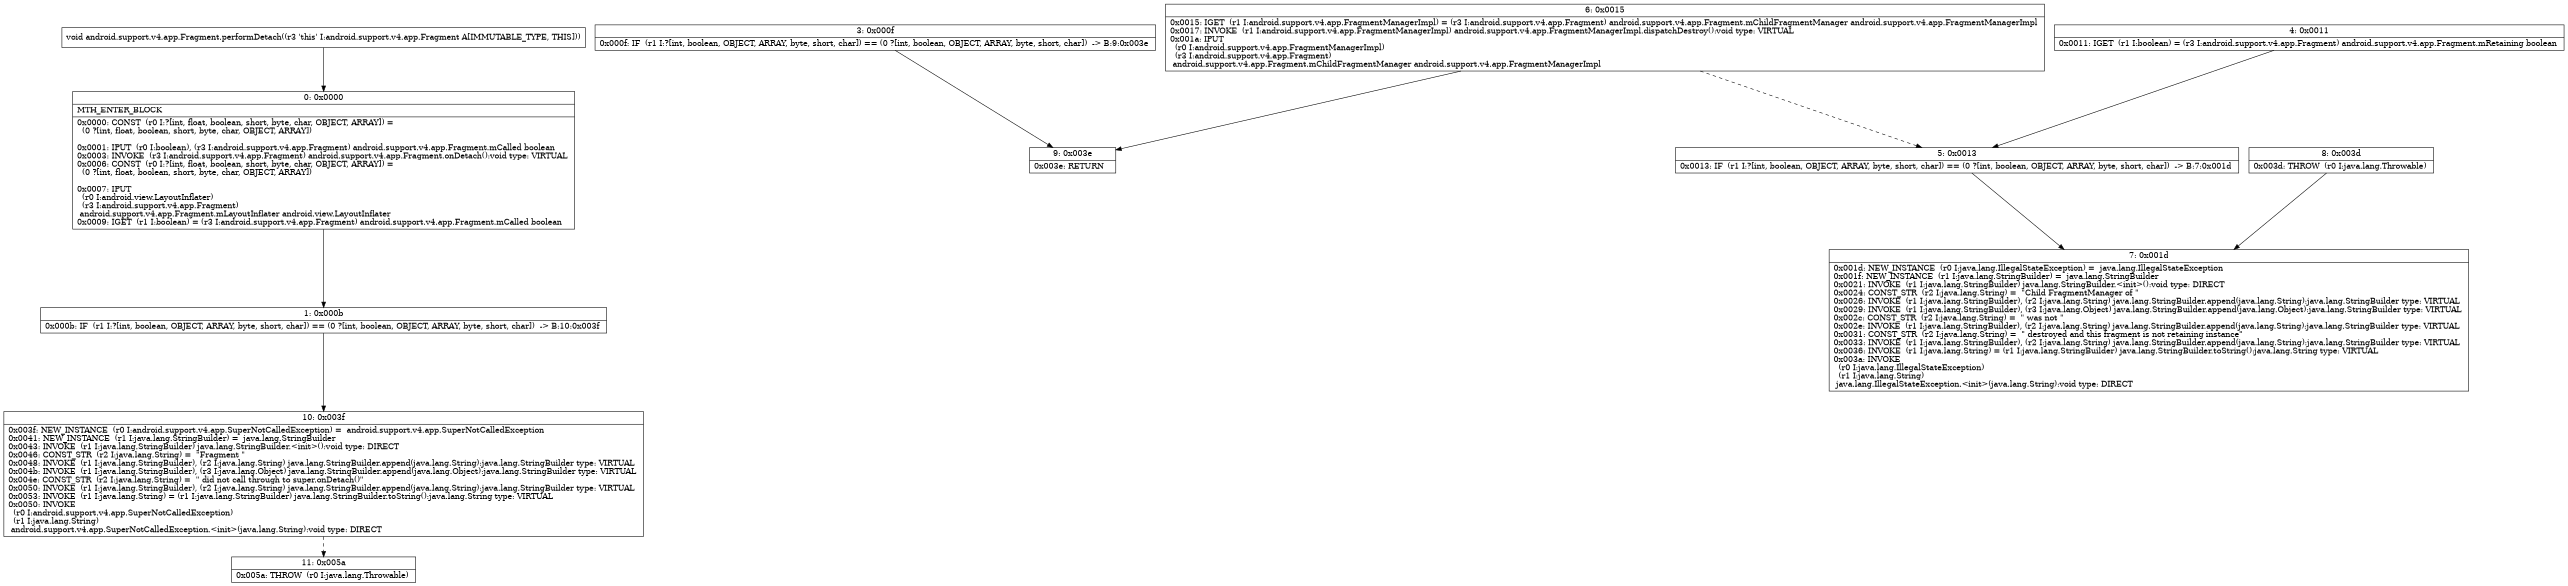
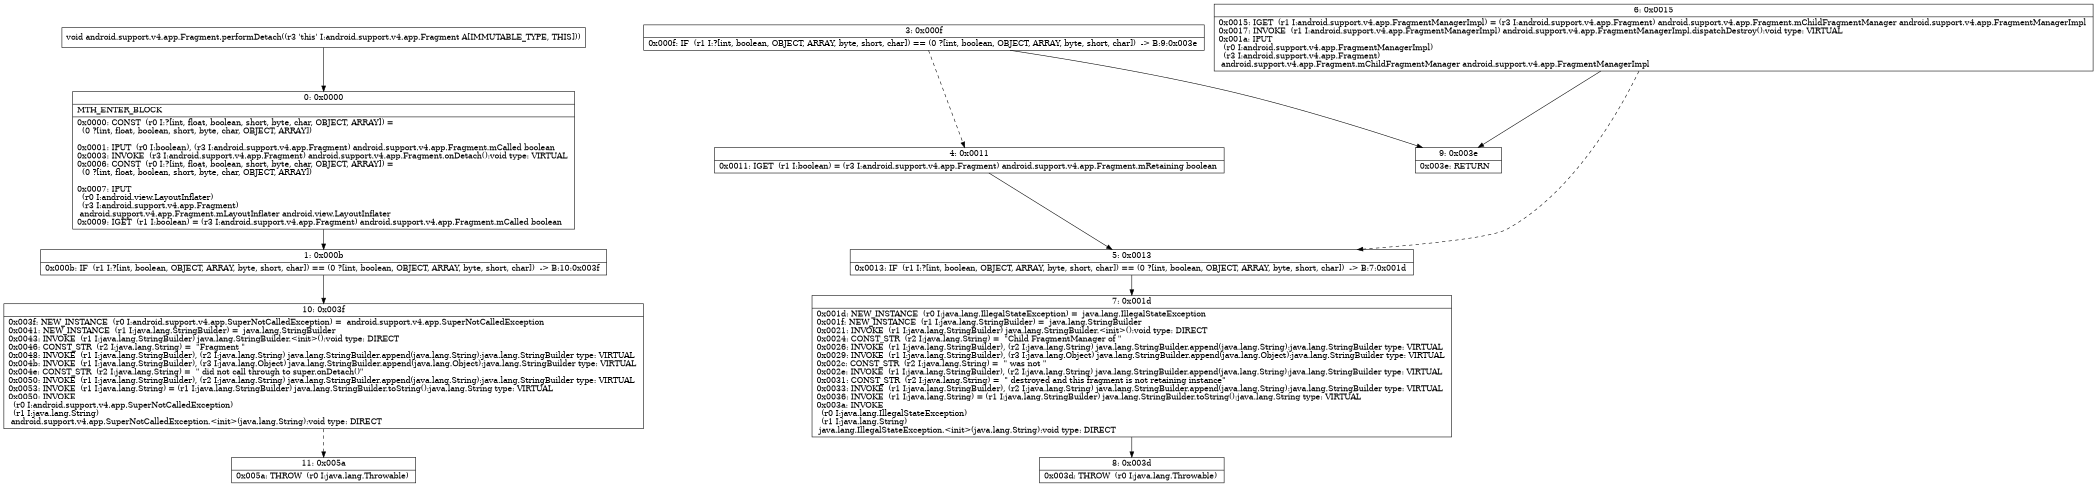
none -> (946, 96)
(2282, 209) -> (1132, 444)
